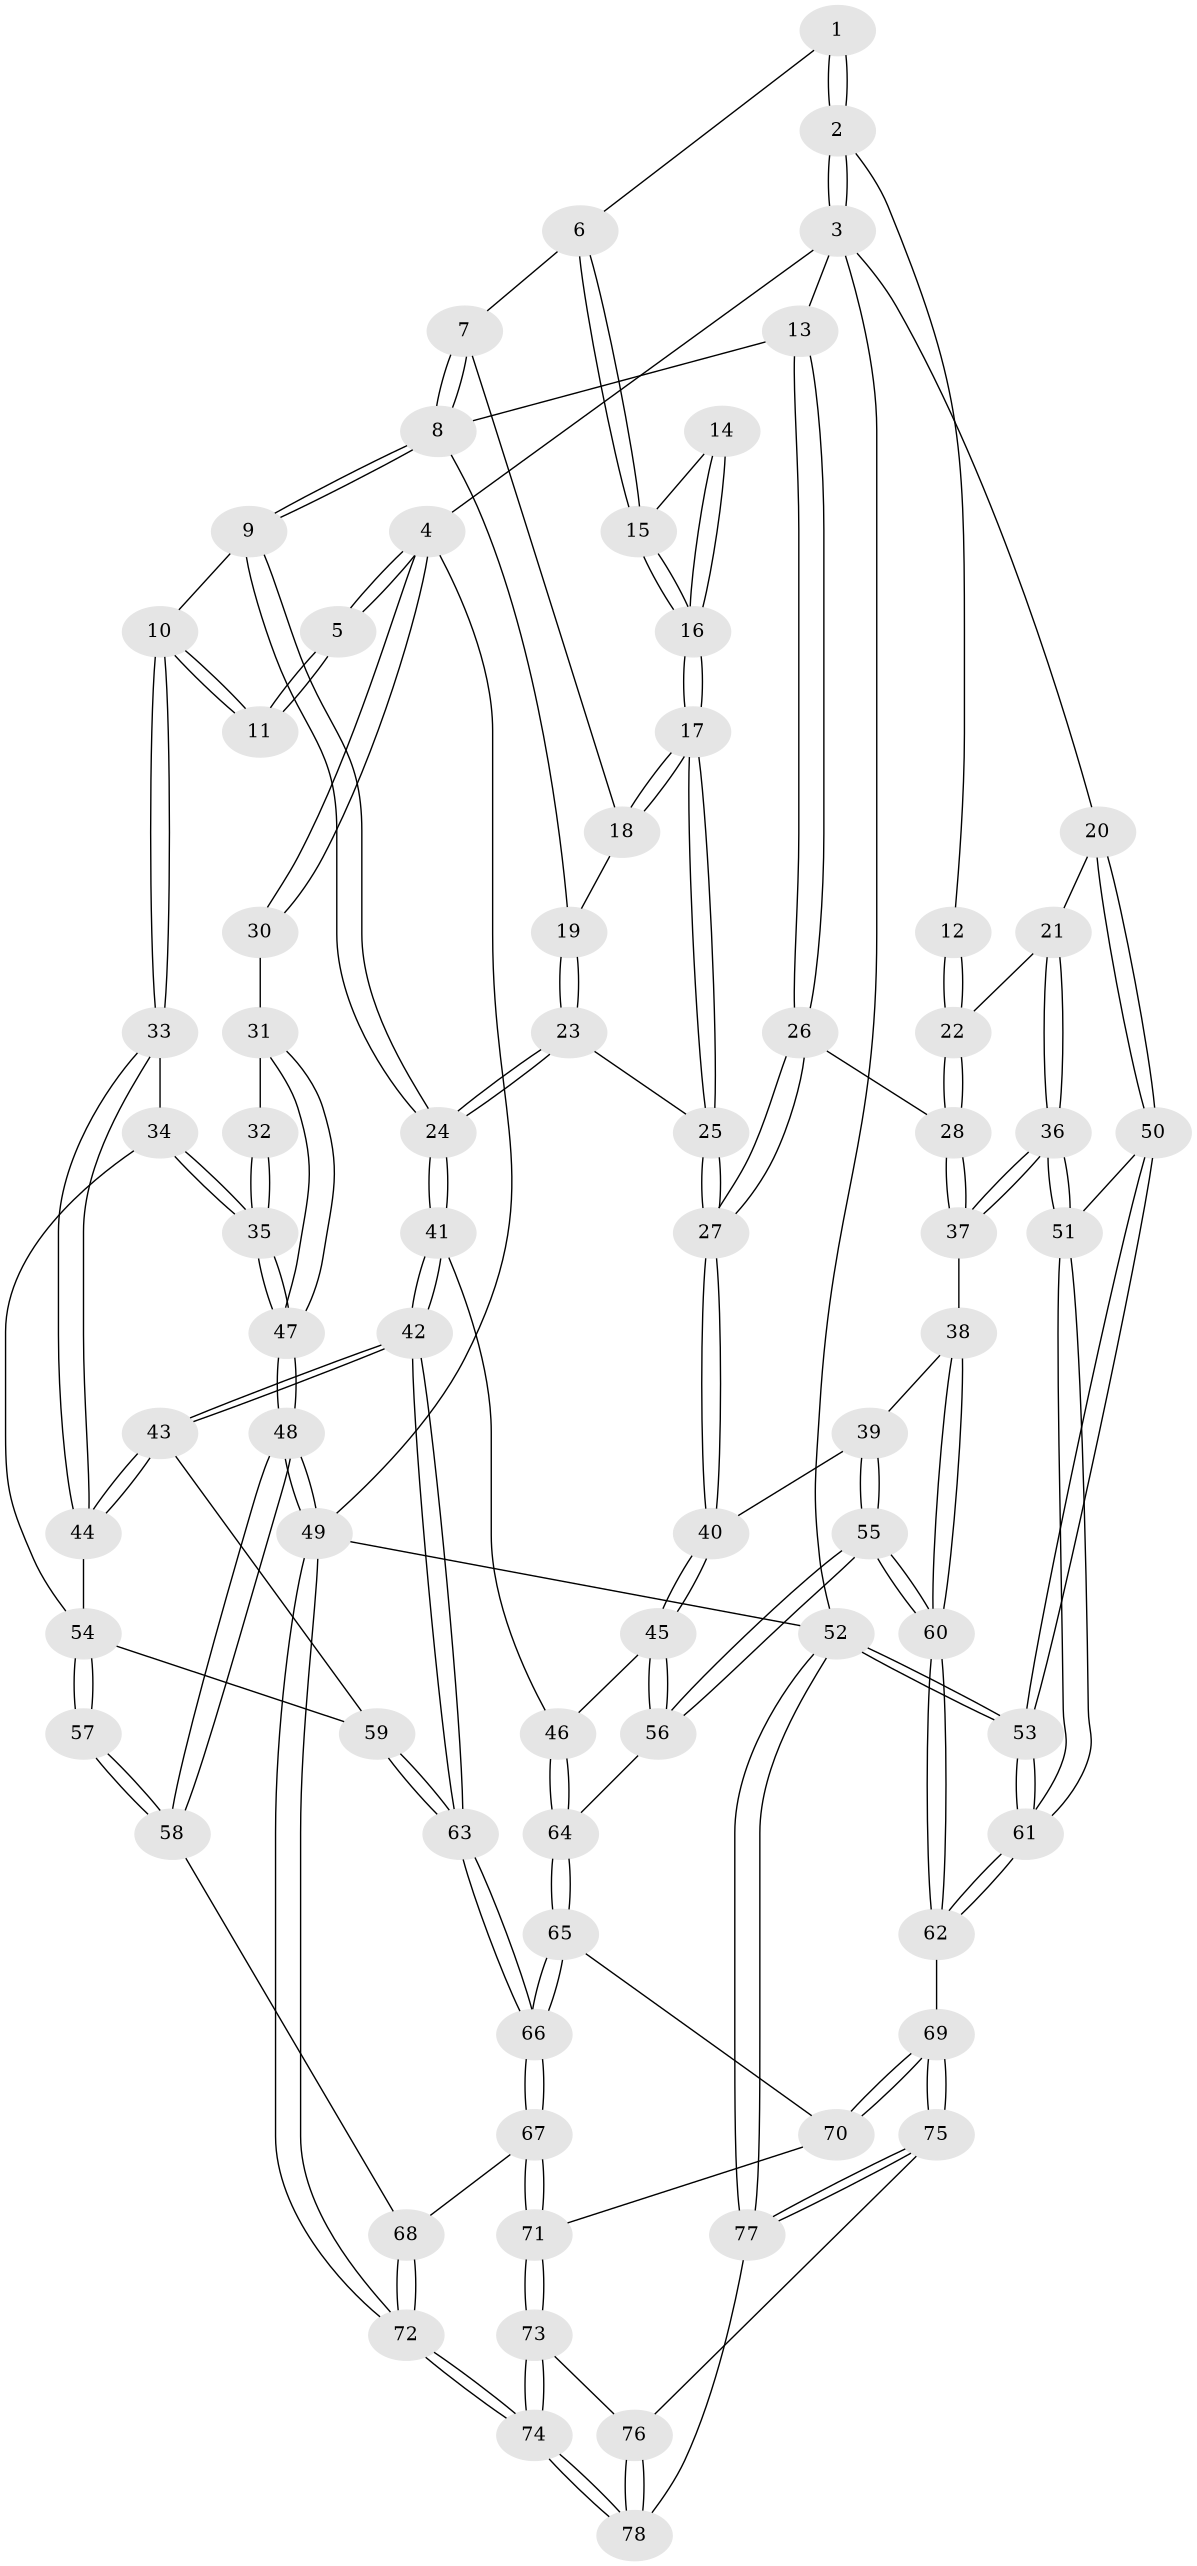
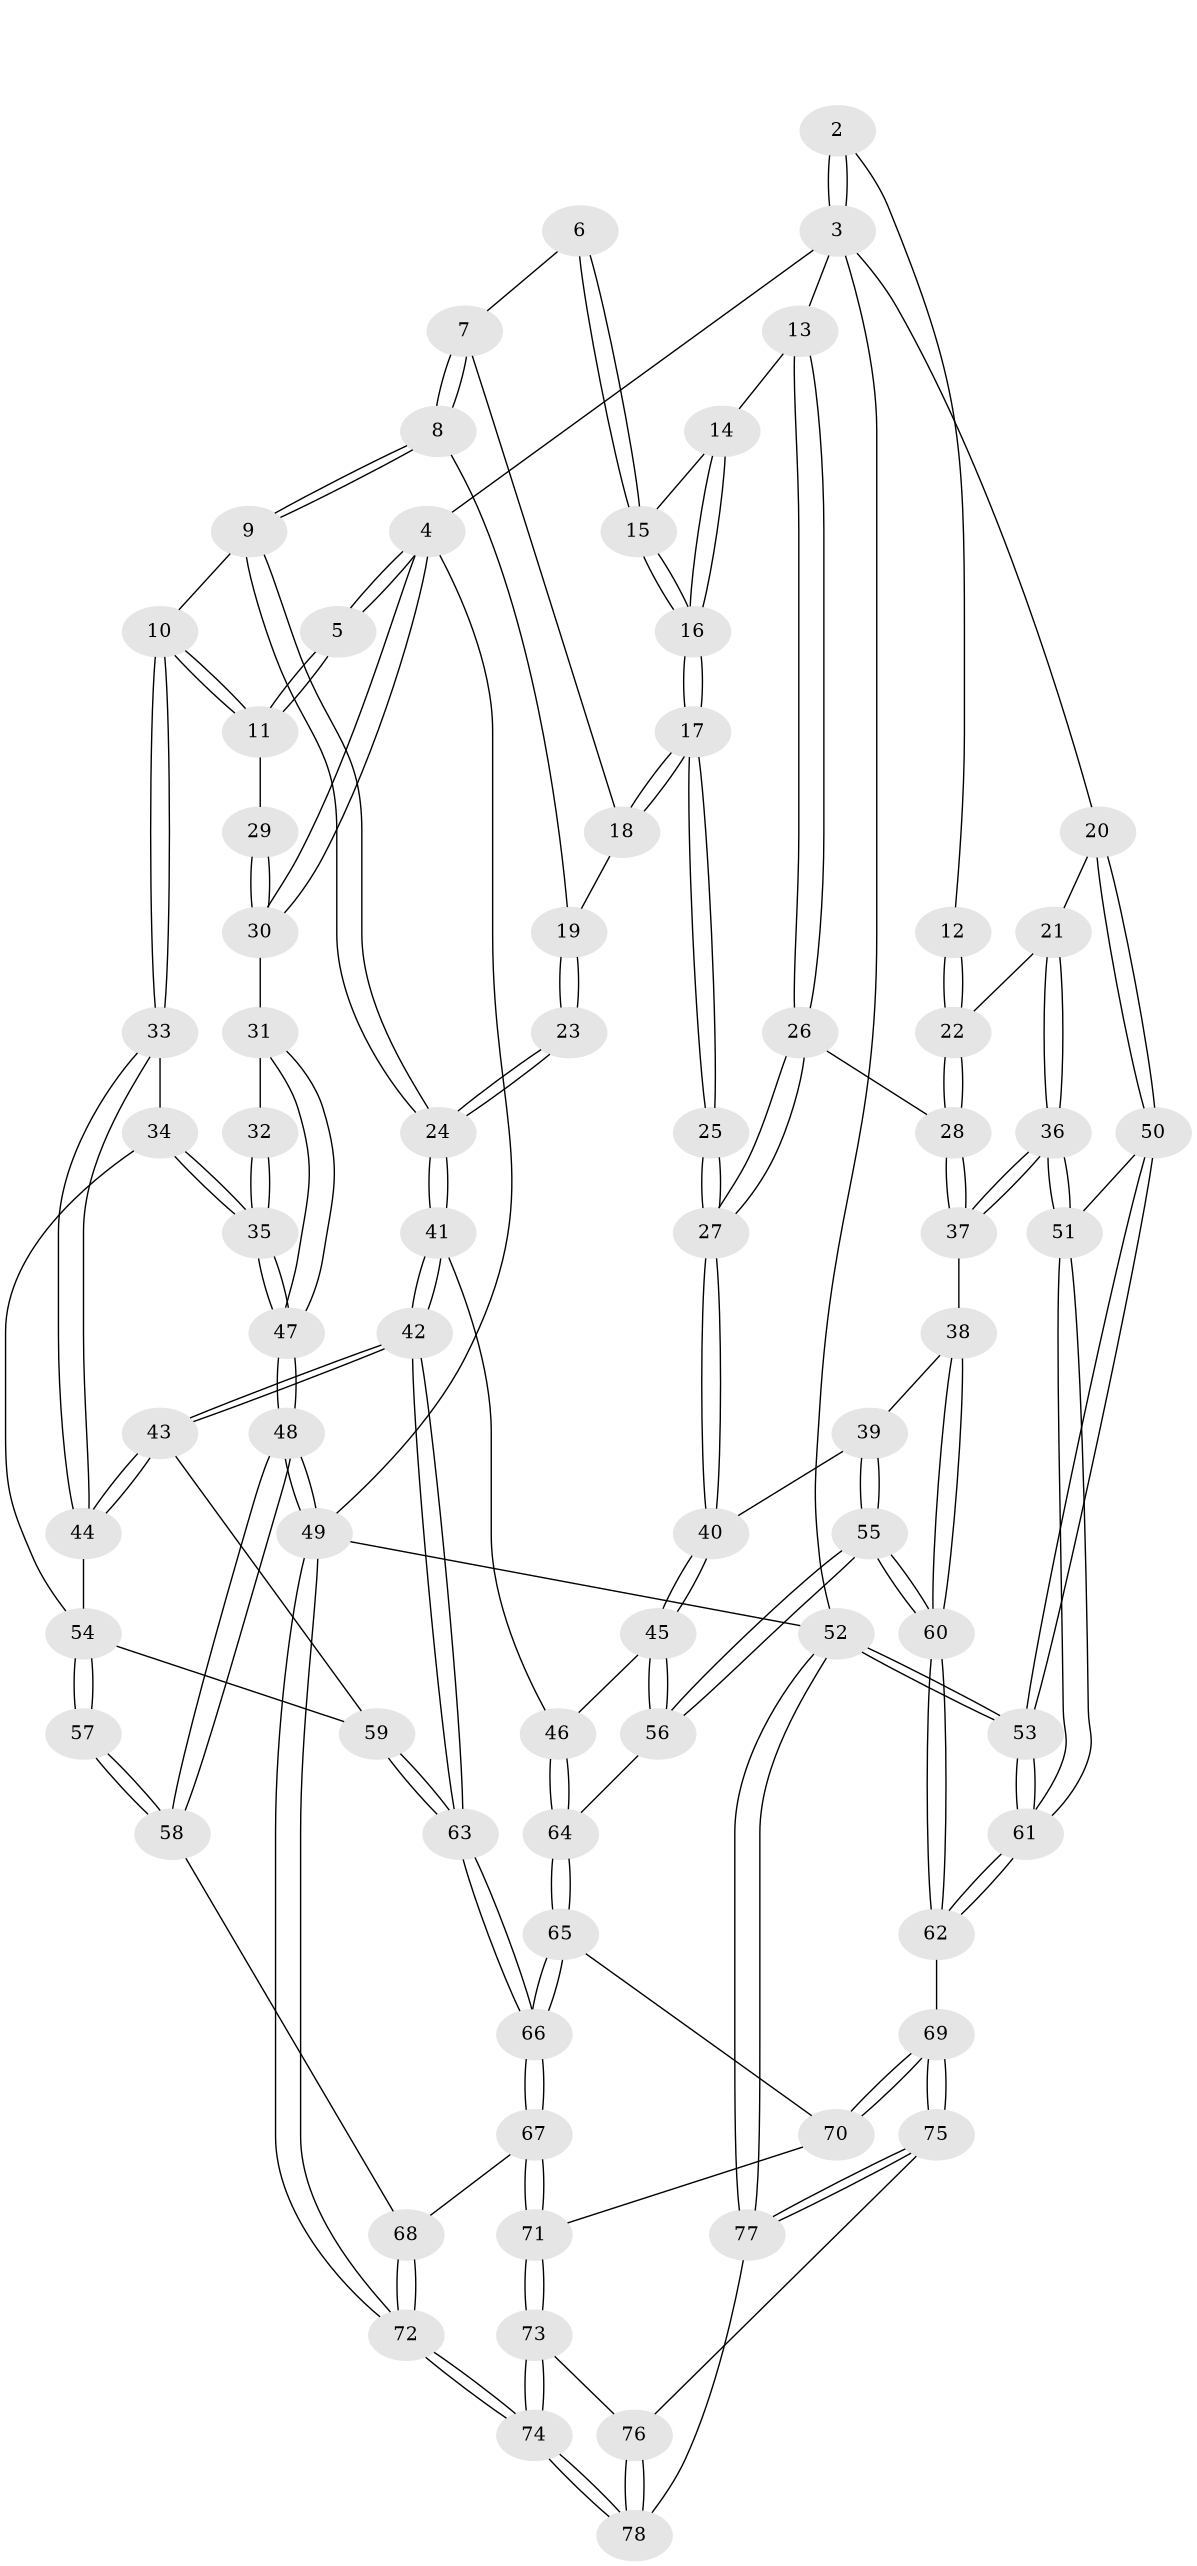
(838, 31) -> none
(590, 389) -> (761, 381)
none -> (260, 832)
(640, 1083) -> none
